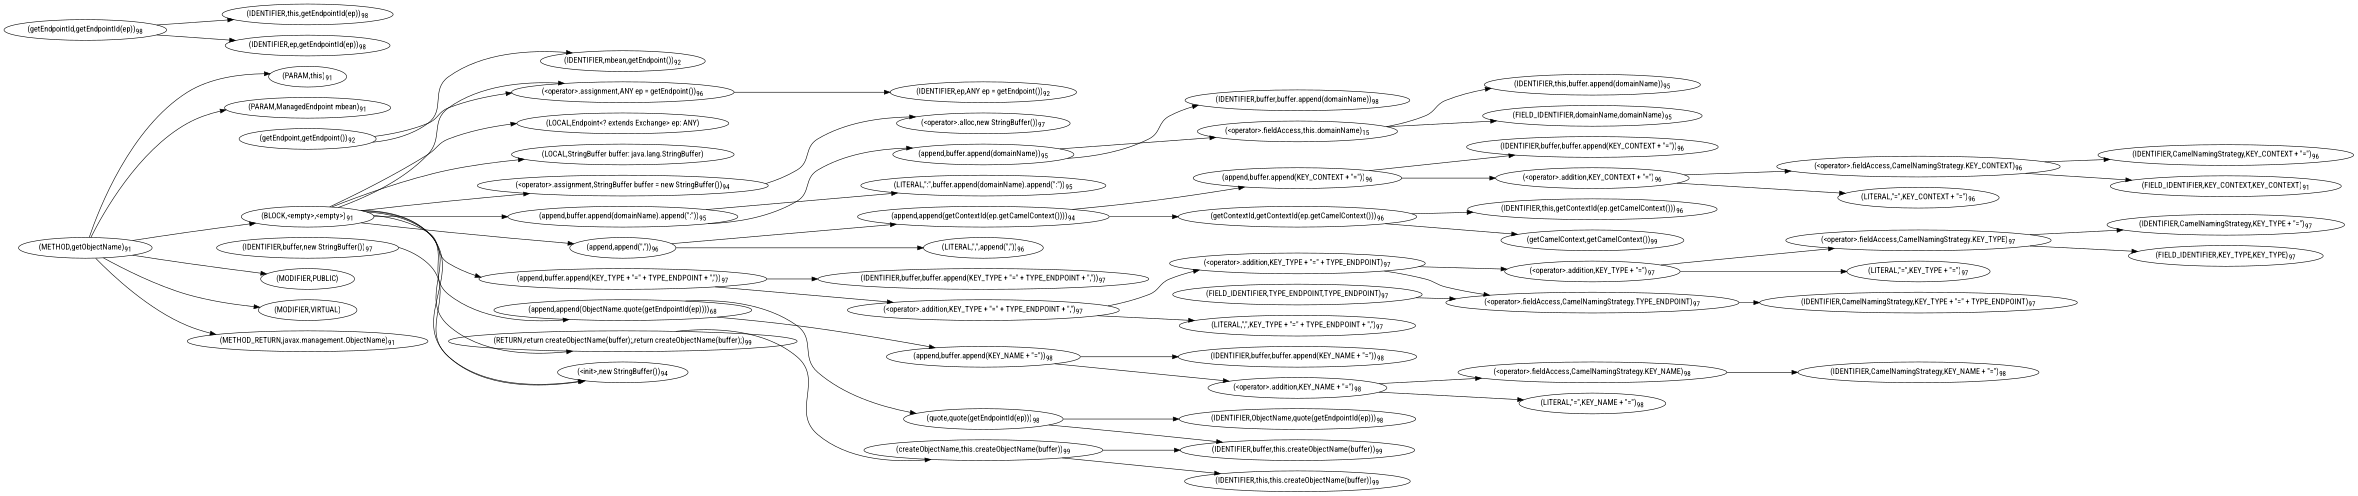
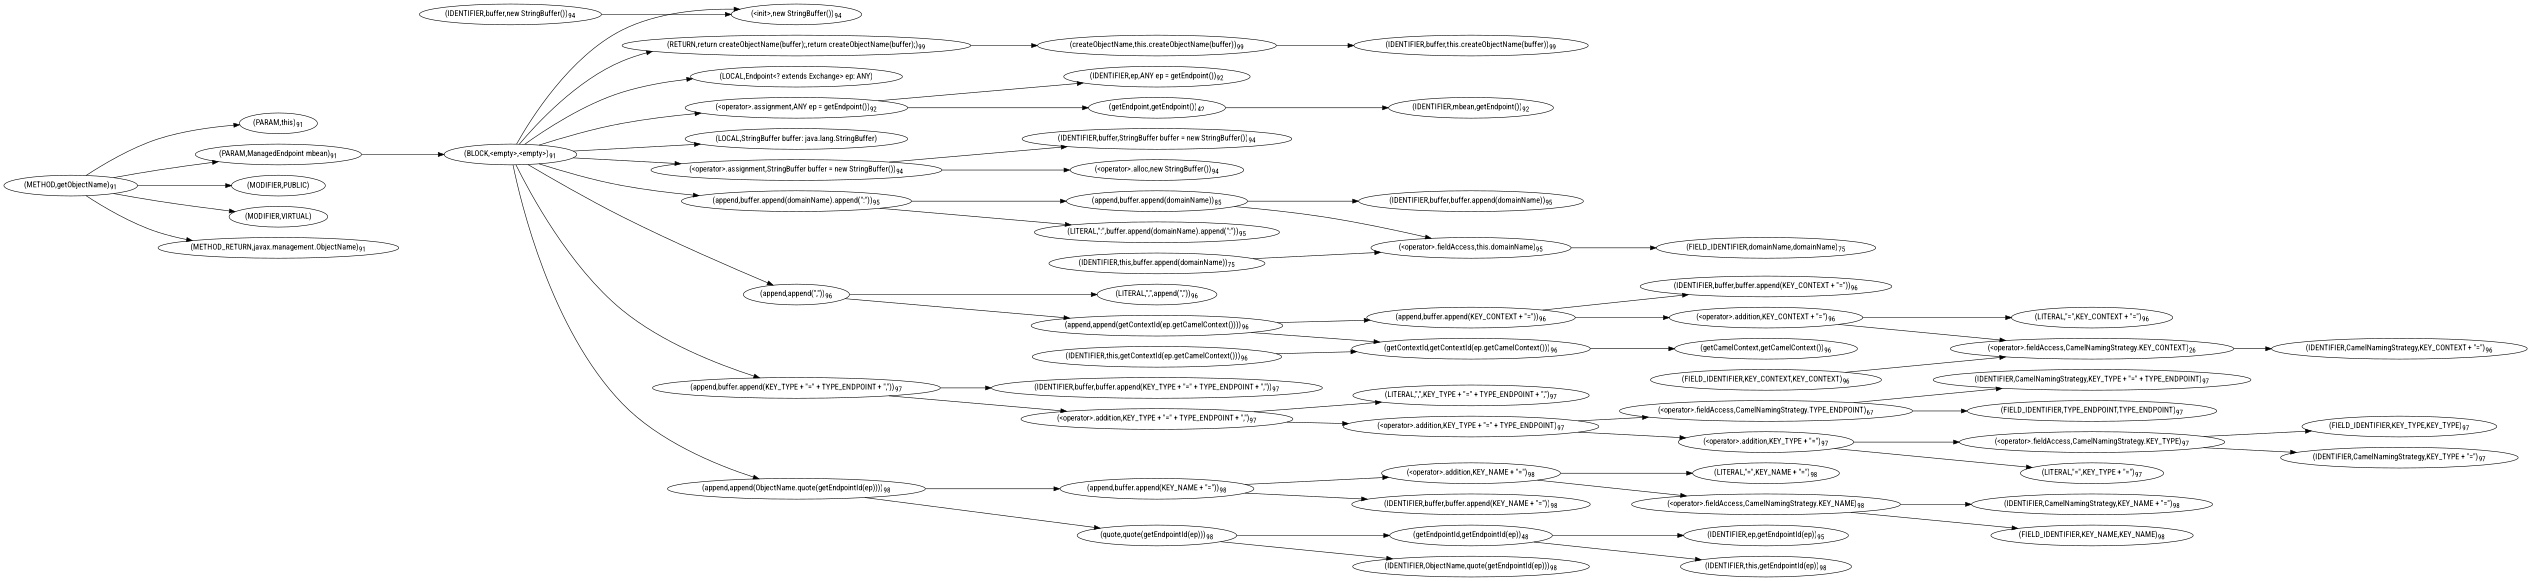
(140, 29) -> (1525, 535)
(363, 45) -> (1821, 535)
(1667, 84) -> (1232, 263)
(700, 91) -> (874, 107)
(1376, 99) -> (1549, 200)
(465, 102) -> (995, 108)
(1436, 108) -> (1314, 256)
(1668, 115) -> (1842, 247)
(1042, 122) -> (1215, 169)
(1366, 131) -> (1540, 247)
(352, 138) -> (1201, 107)
none -> (1157, 139)
(1045, 154) -> (1218, 200)
(2019, 166) -> (2193, 348)
(2076, 177) -> (1923, 365)
(2306, 185) -> (1846, 379)
(1439, 213) -> (1314, 353)
(1072, 216) -> (1245, 325)
(191, 232) -> (400, 154)
(1654, 239) -> (1828, 348)
(369, 247) -> (572, 14)
(1433, 298) -> (1937, 411)
(1697, 302) -> (1870, 410)
(714, 309) -> (887, 488)
(1133, 433) -> (1310, 535)
(1297, 481) -> none
none -> (2092, 535)
